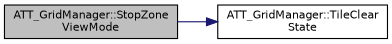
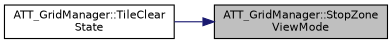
(192, 22) -> (189, 22)
